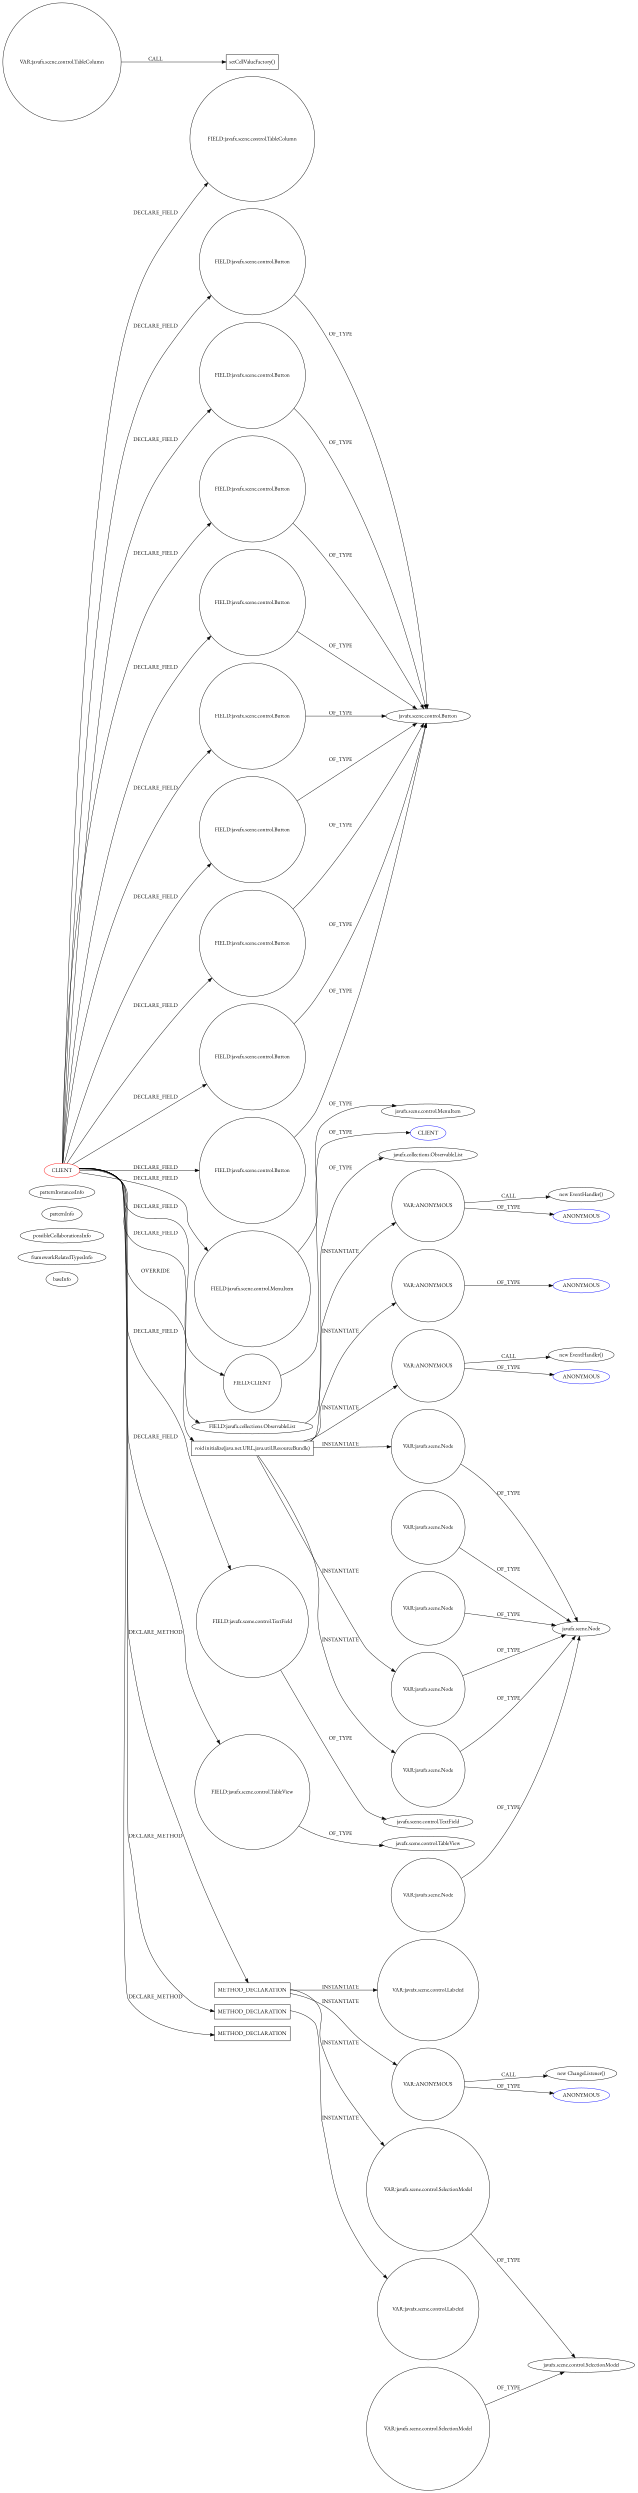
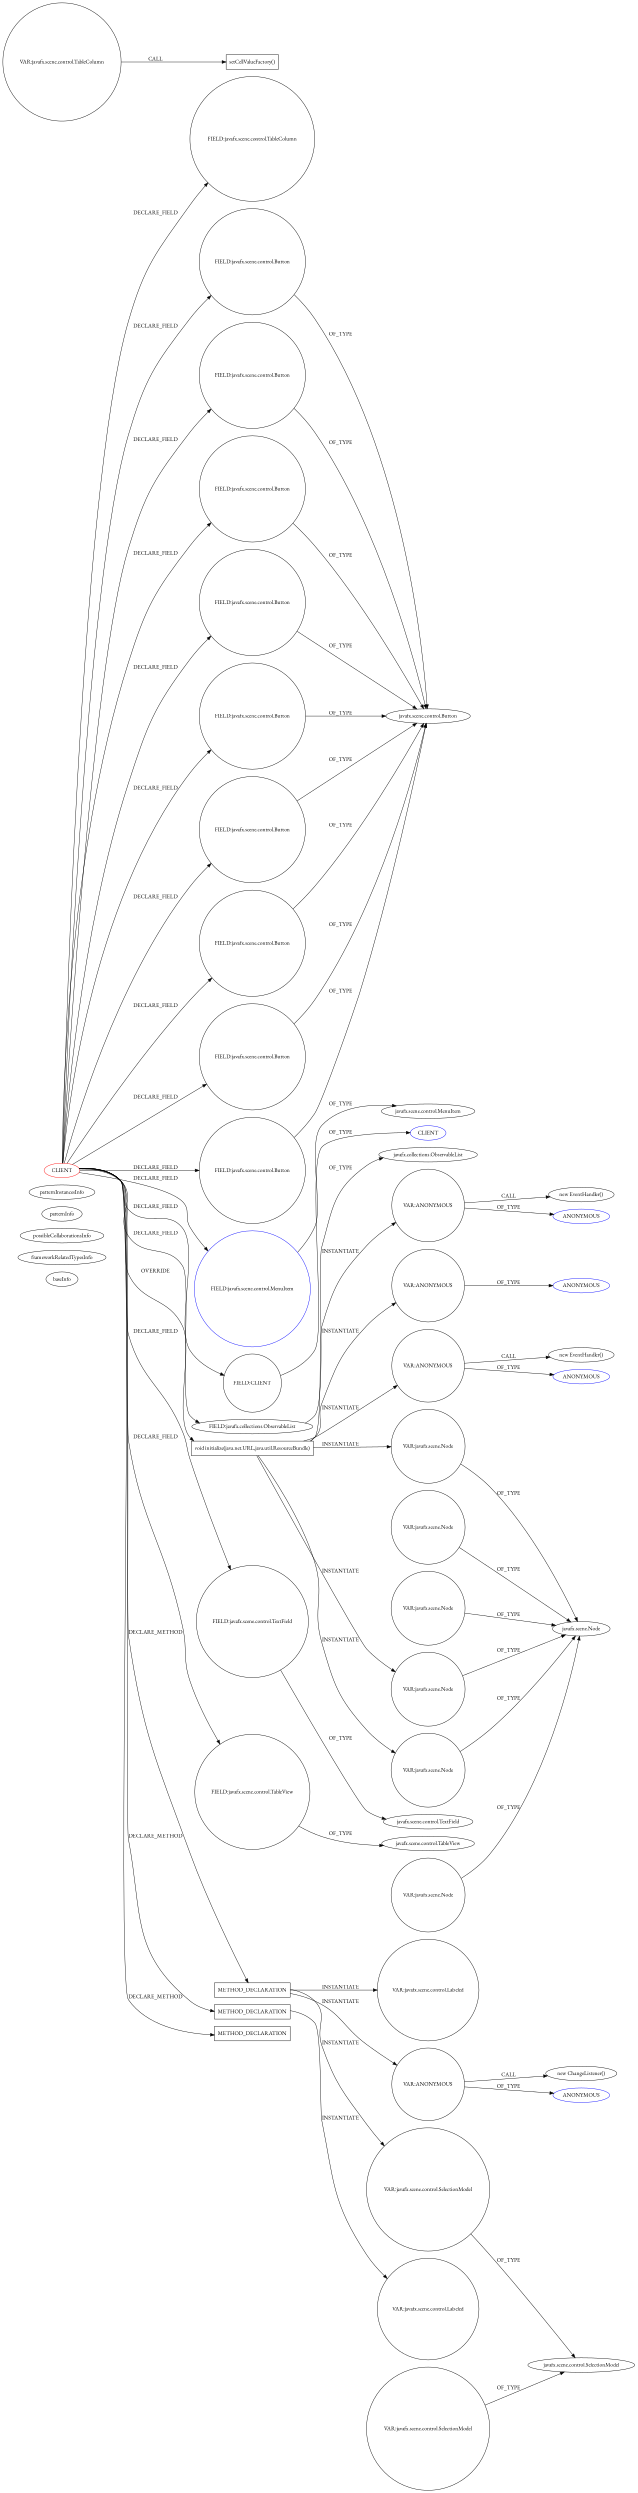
(252, 1289) -> (252, 1289)
